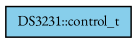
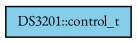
(68, 22) -> (68, 22)
